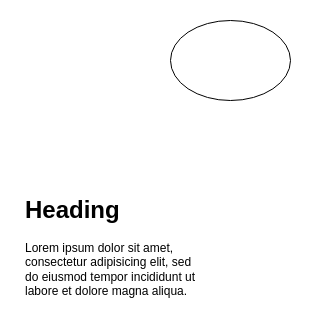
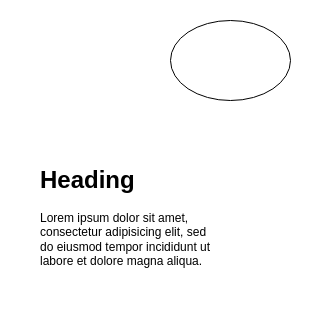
(116, 251) -> (131, 221)
